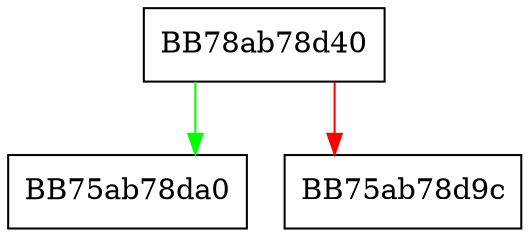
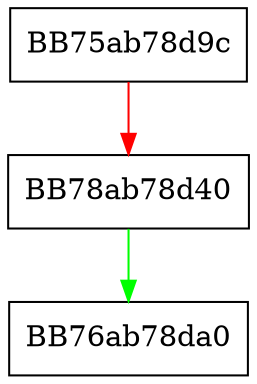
(335, 108) -> (129, 108)
(128, 192) -> (129, 339)
